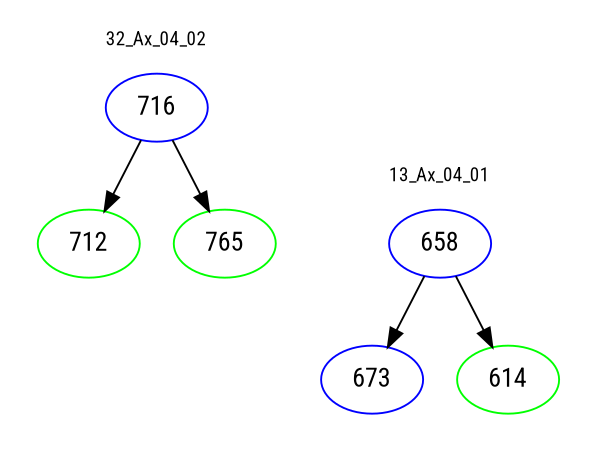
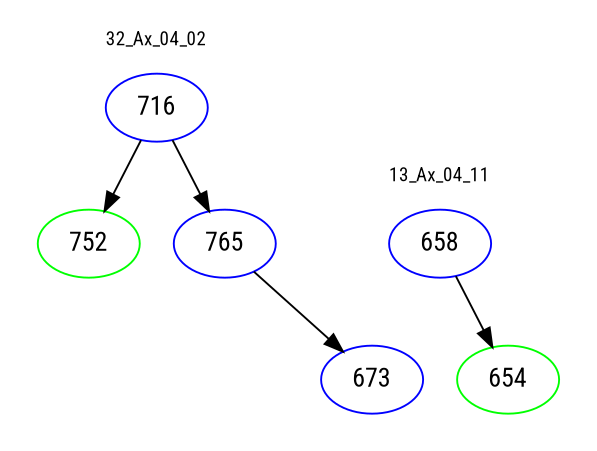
(440, 177) -> (440, 177)
(89, 244) -> (89, 244)
(225, 244) -> (225, 244)
(410, 303) -> (291, 305)
(508, 380) -> (508, 380)
